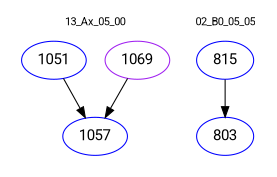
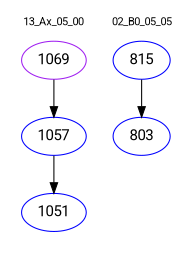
(72, 93) -> (54, 169)
